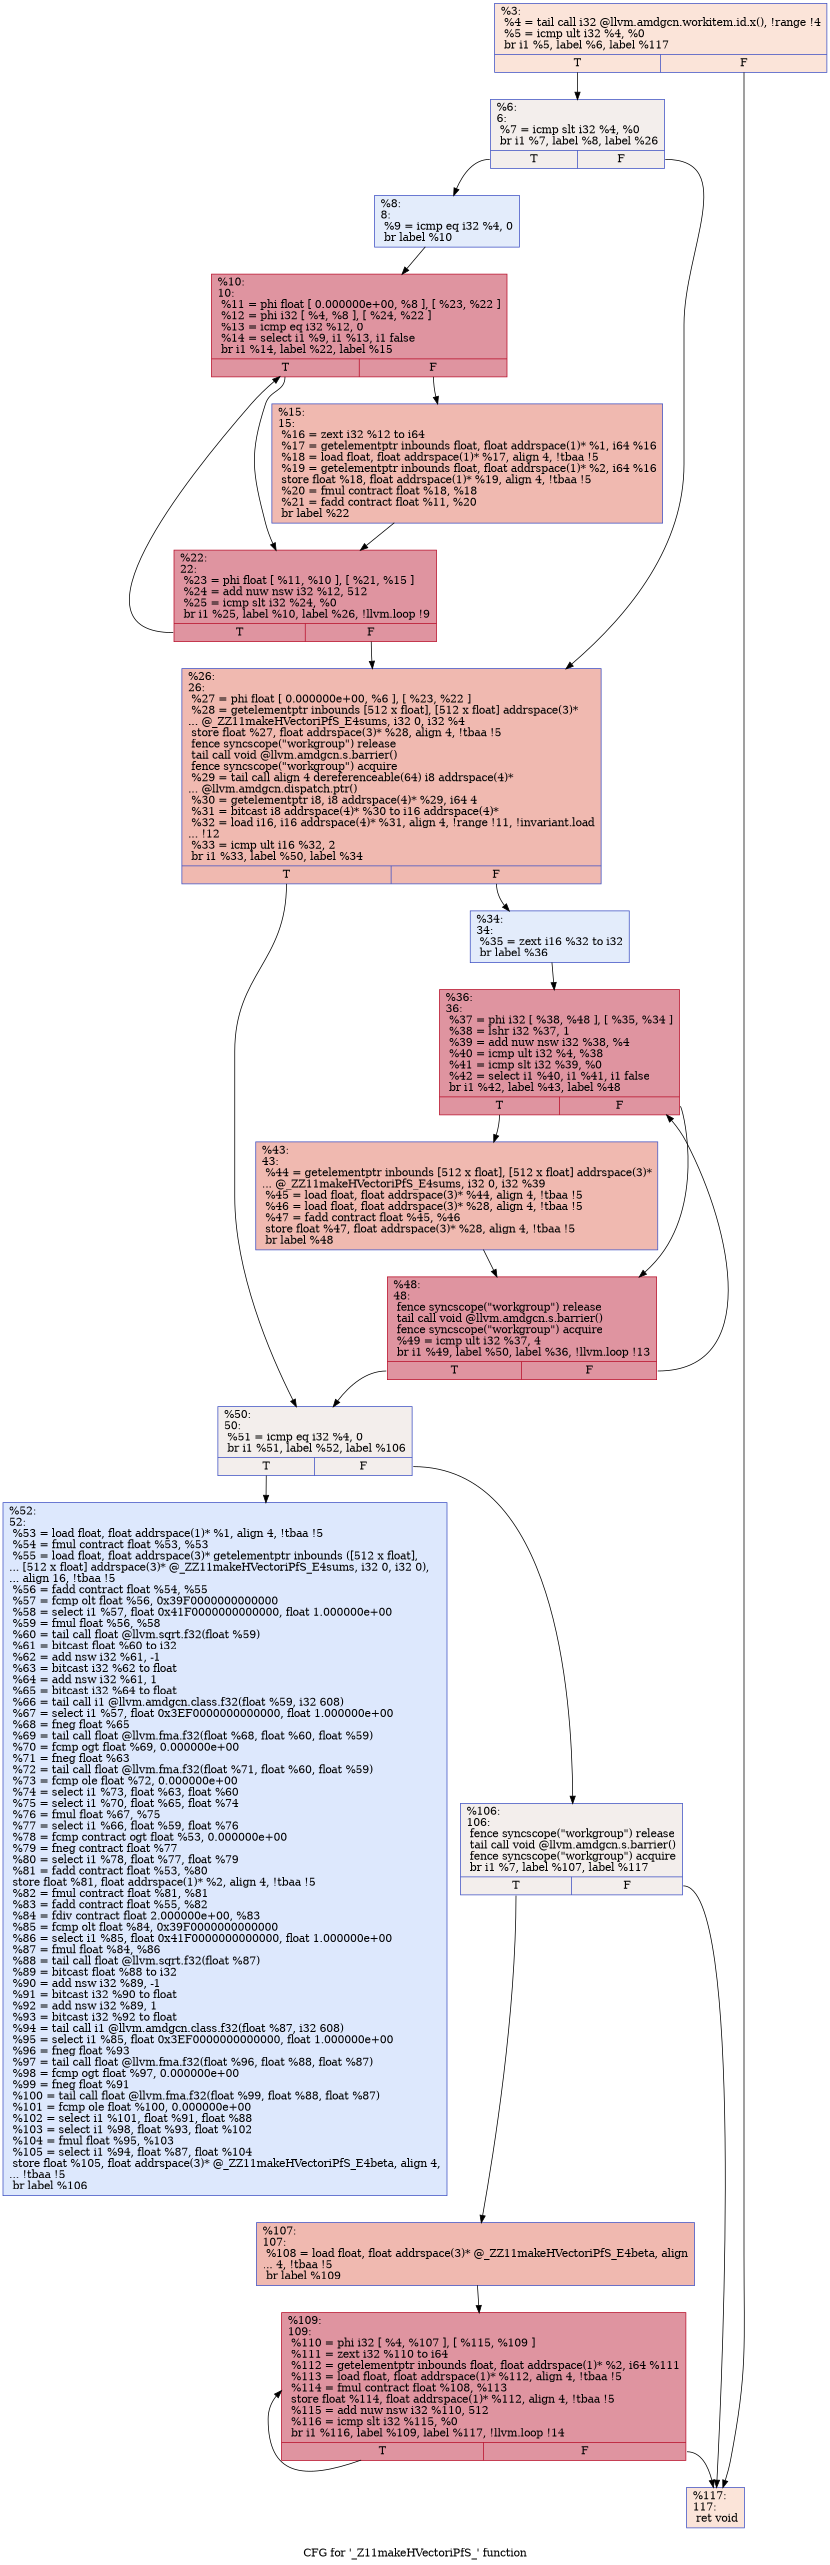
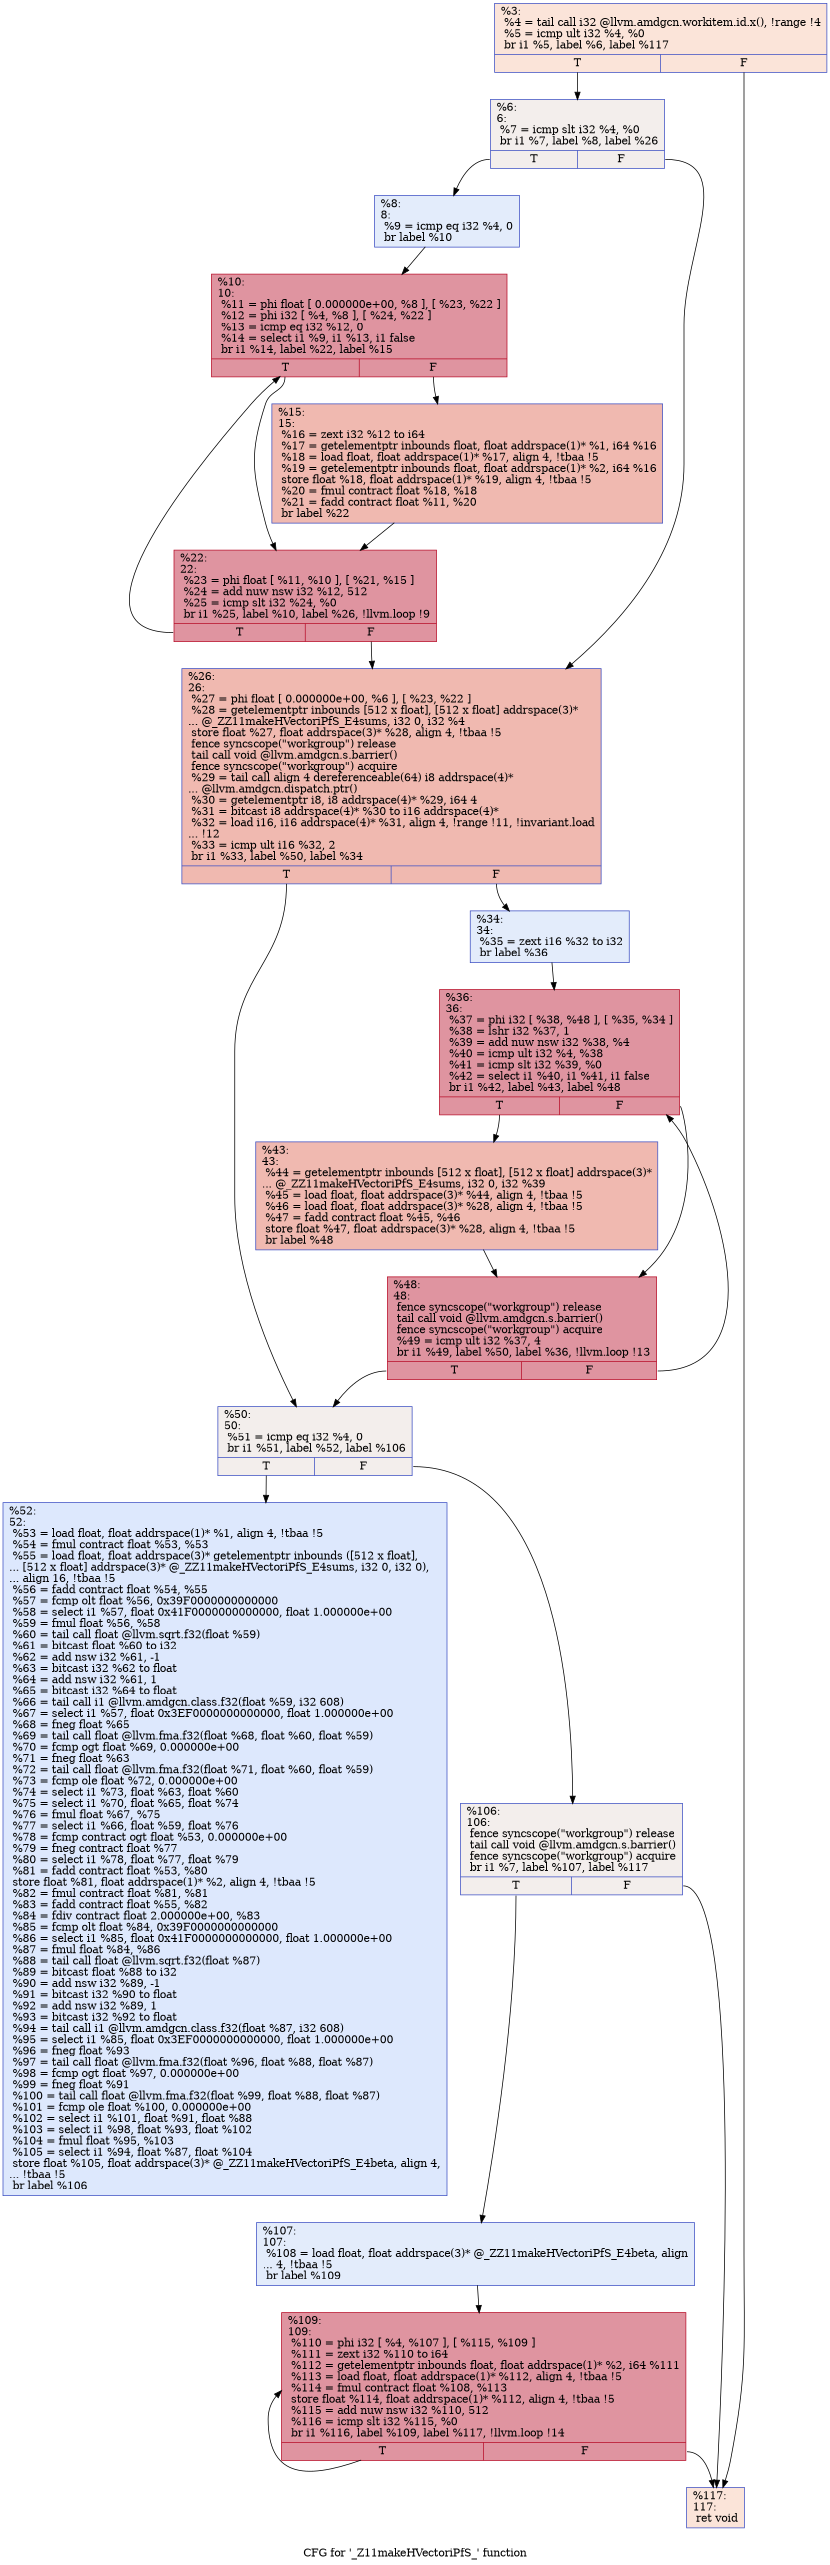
(476, 2254) -> (476, 2254)
